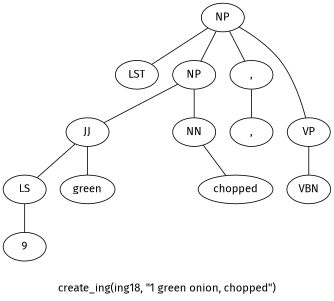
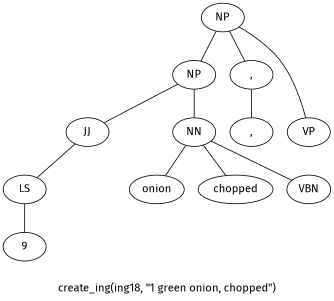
(137, 75) -> none
(309, 161) -> (251, 161)
(88, 189) -> none
none -> (157, 189)
